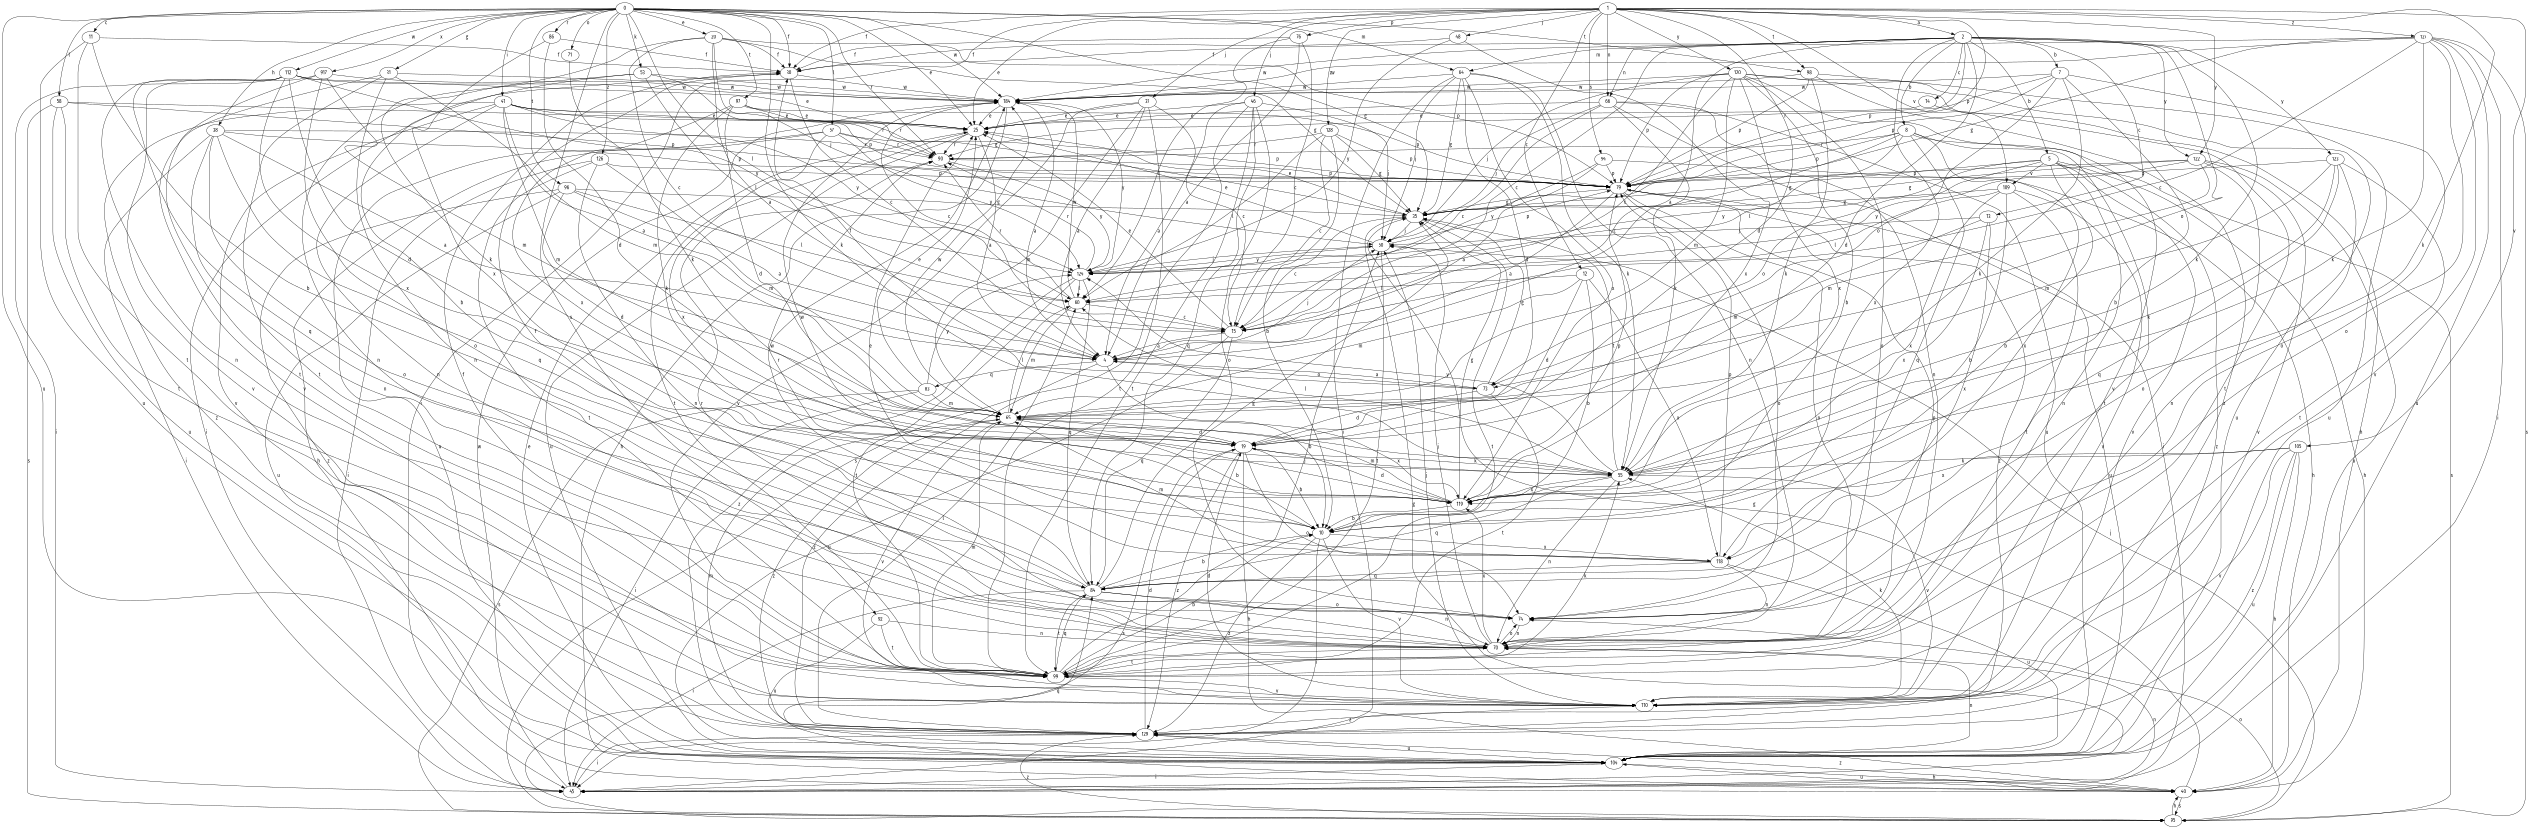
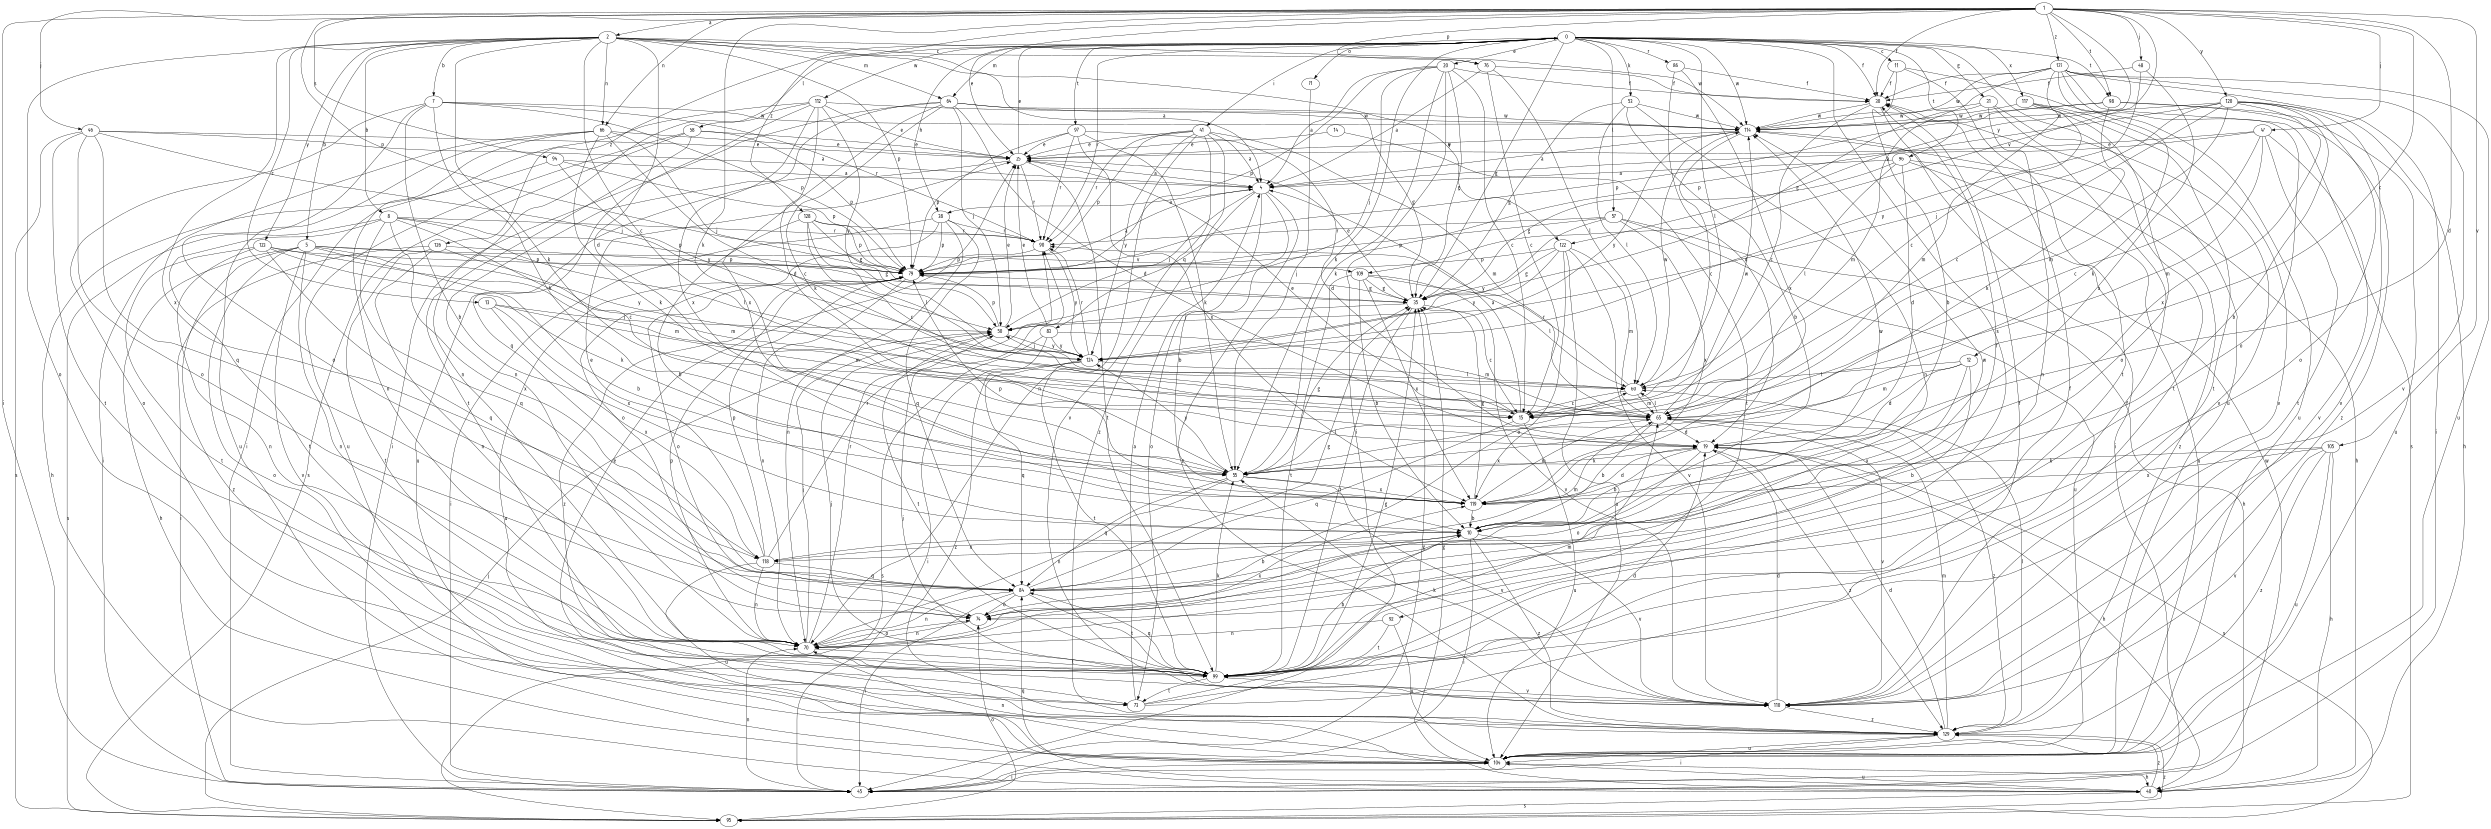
(839, 19) -> (1237, 44)
(324, 73) -> (2025, 102)
(1956, 73) -> (1046, 55)
(1007, 102) -> (1748, 131)
(1147, 102) -> (2263, 131)
(693, 260) -> (1297, 274)
(644, 285) -> (1102, 206)
(1614, 346) -> (1319, 389)
(2233, 419) -> none
none -> (2109, 424)
(1548, 476) -> (1542, 546)
none -> (1393, 593)
(1388, 634) -> (1175, 686)
(2173, 807) -> none
